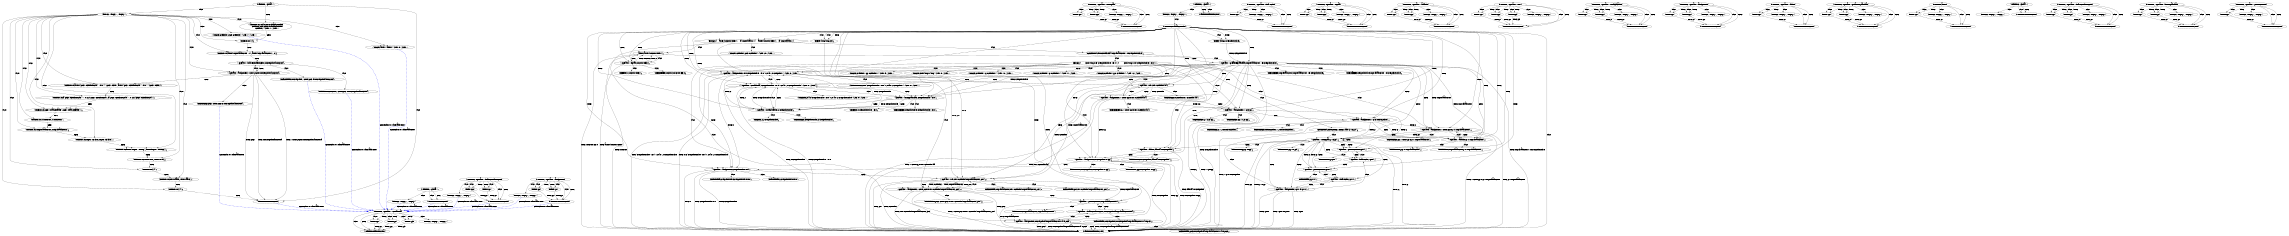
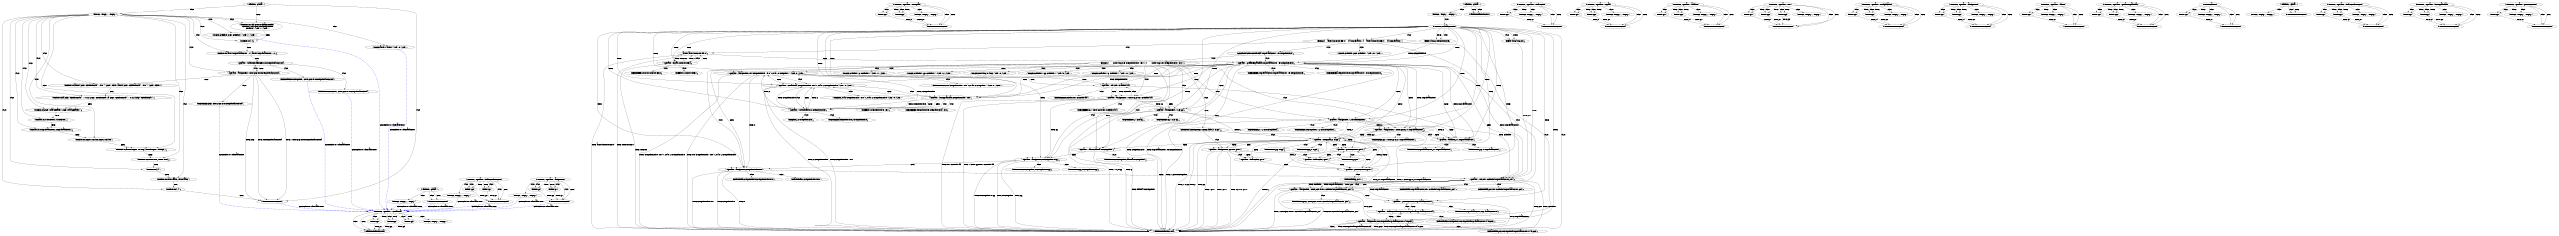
(1102, 130) -> (1054, 130)
(1329, 174) -> (1366, 159)
